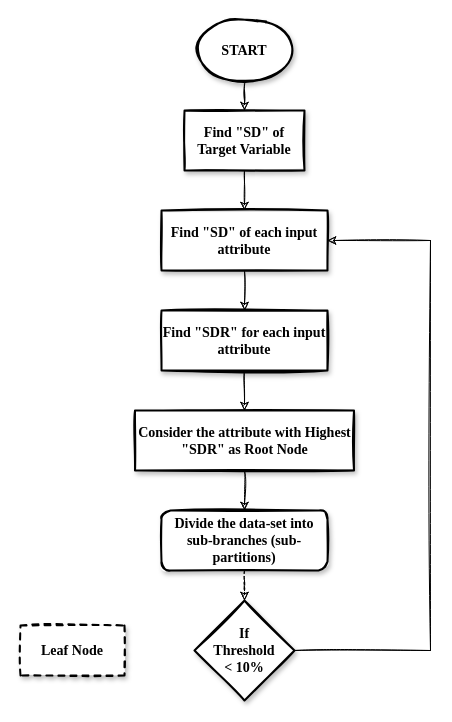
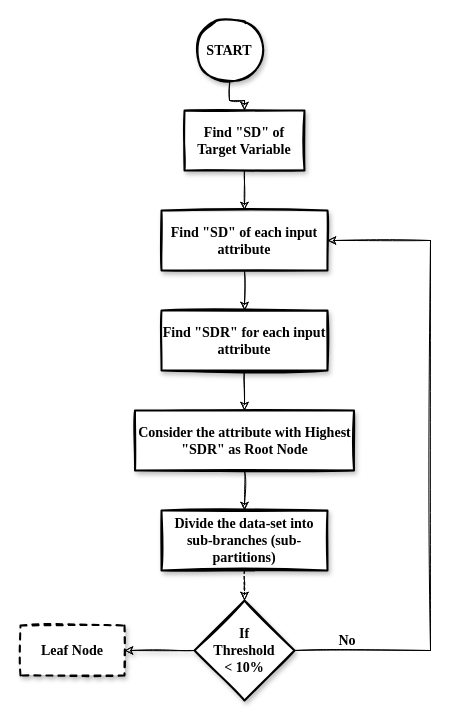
(245, 51) -> (230, 51)
(245, 541) -> (245, 541)
none -> (348, 641)
none -> (162, 651)
